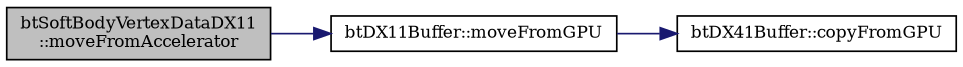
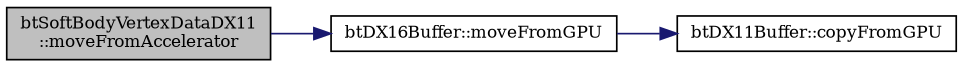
(474, 34) -> (474, 34)
(817, 34) -> (817, 34)
